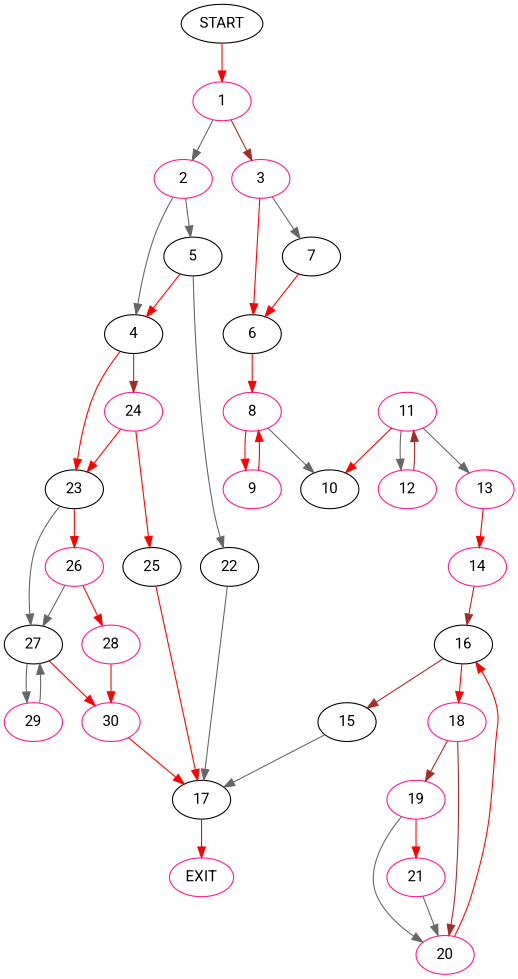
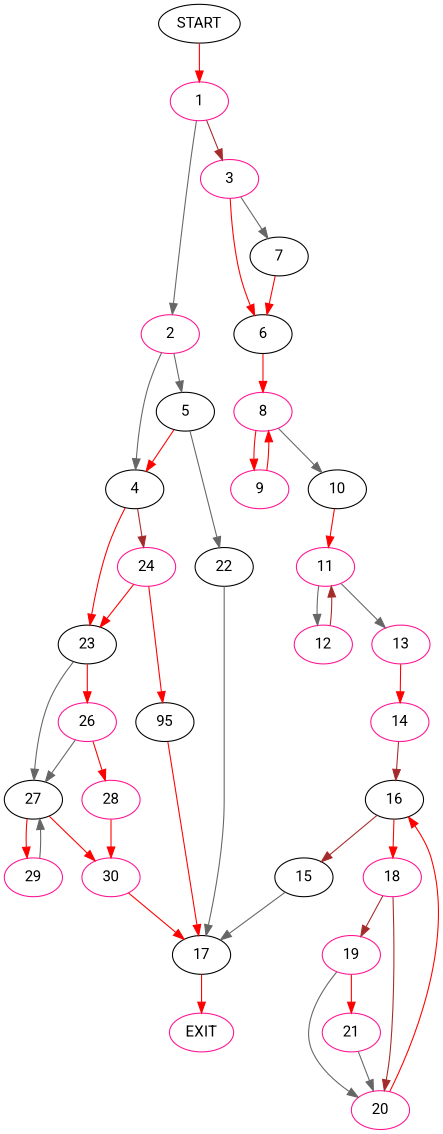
(373, 447) -> (332, 523)
(152, 567) -> (165, 722)
(26, 678) -> (26, 833)
